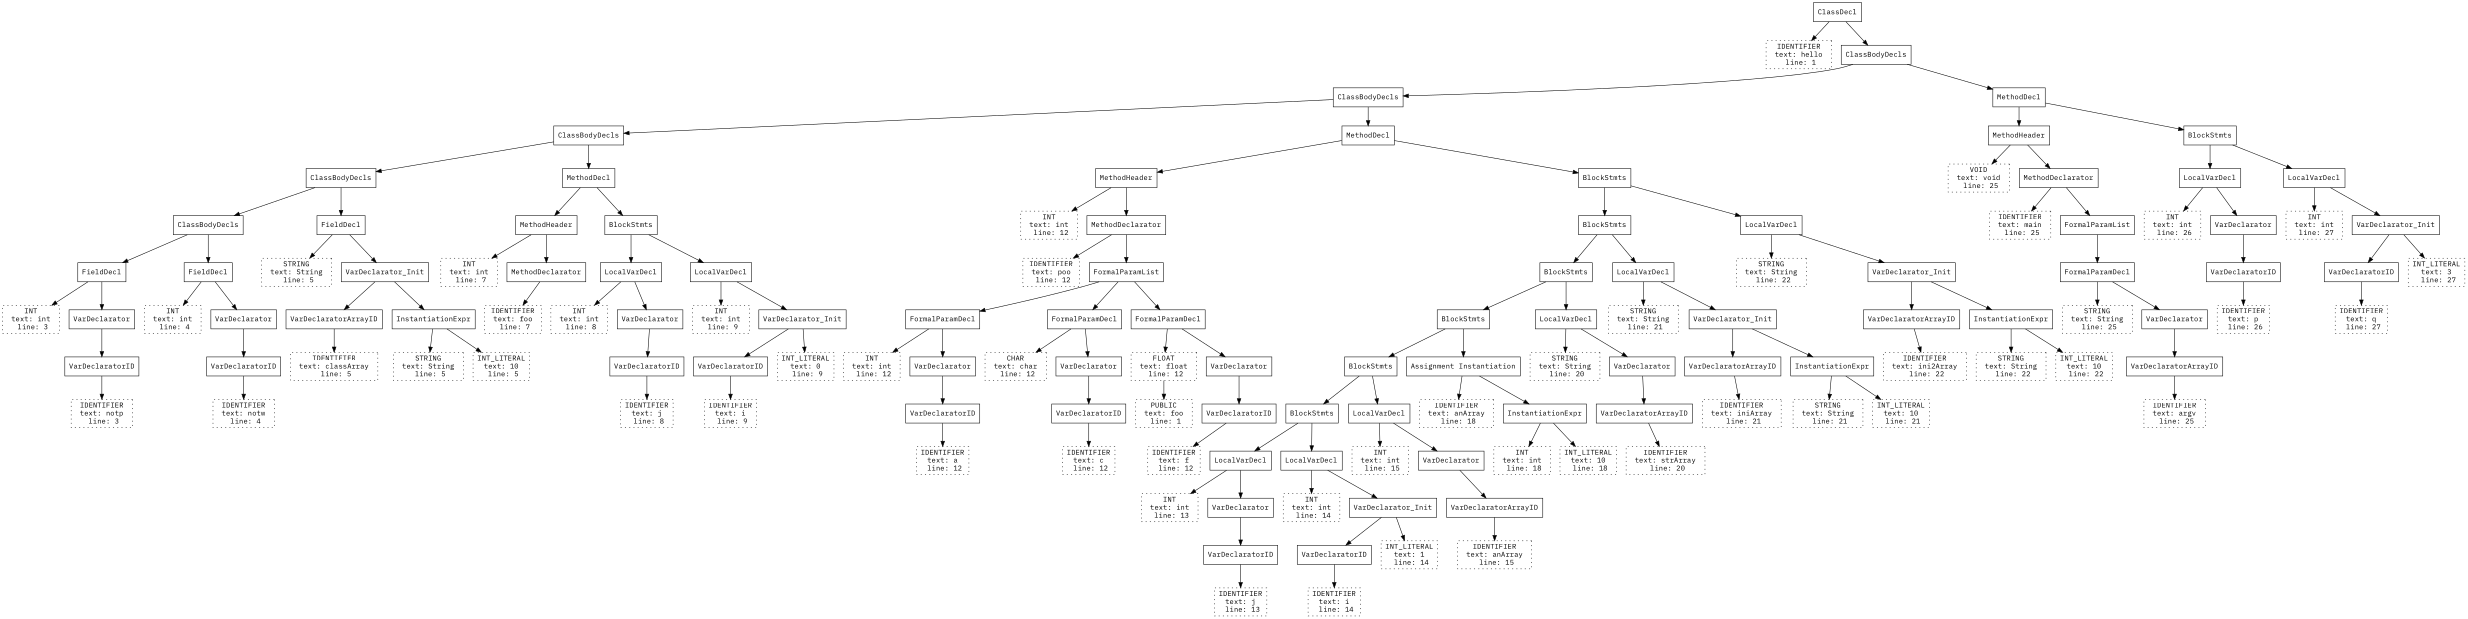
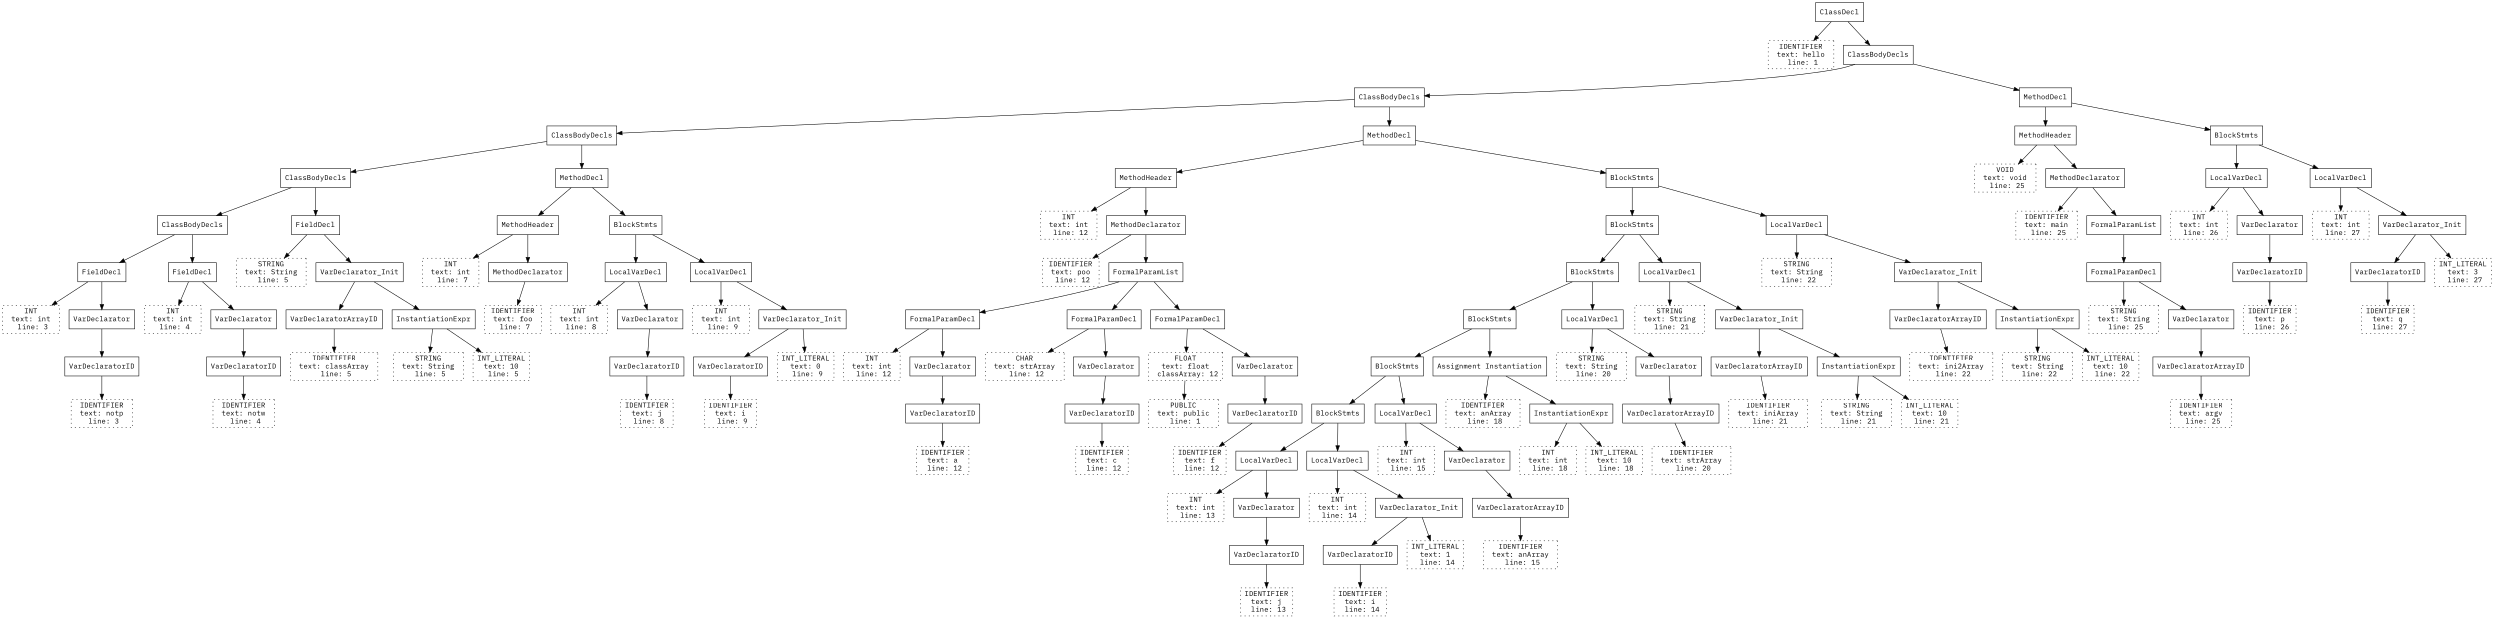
(1016, 366) -> (1025, 366)
(1164, 374) -> (1186, 374)
(1164, 413) -> (1183, 413)
